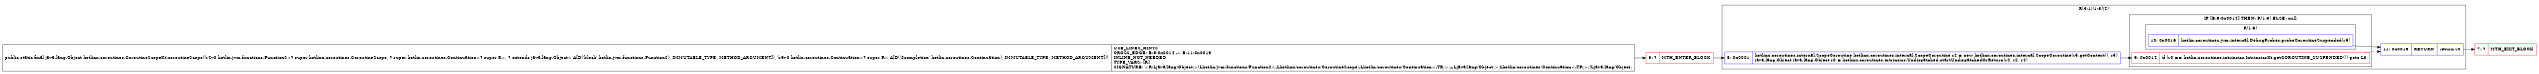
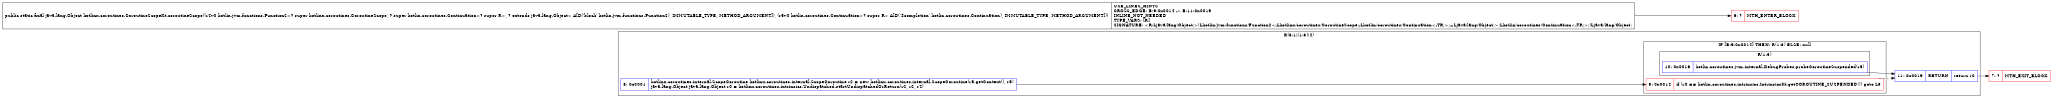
(1717, 58) -> none
